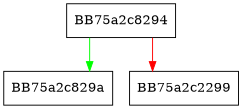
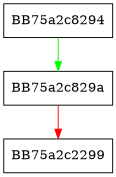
(153, 50) -> (58, 117)
